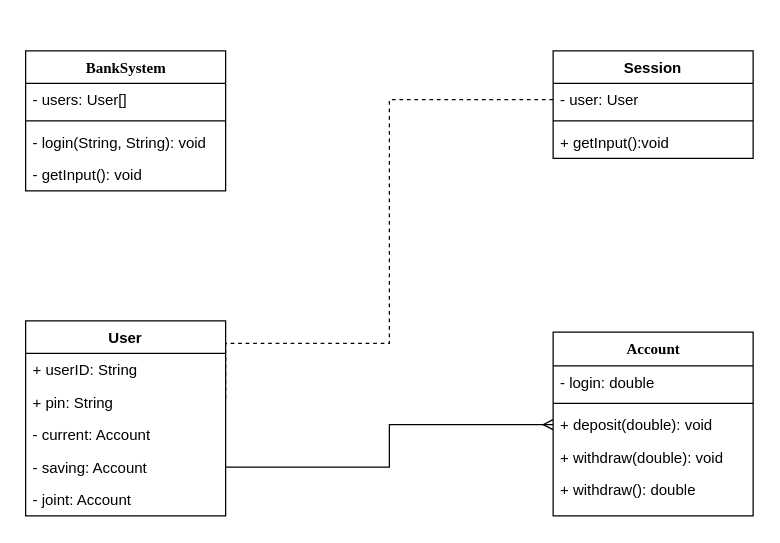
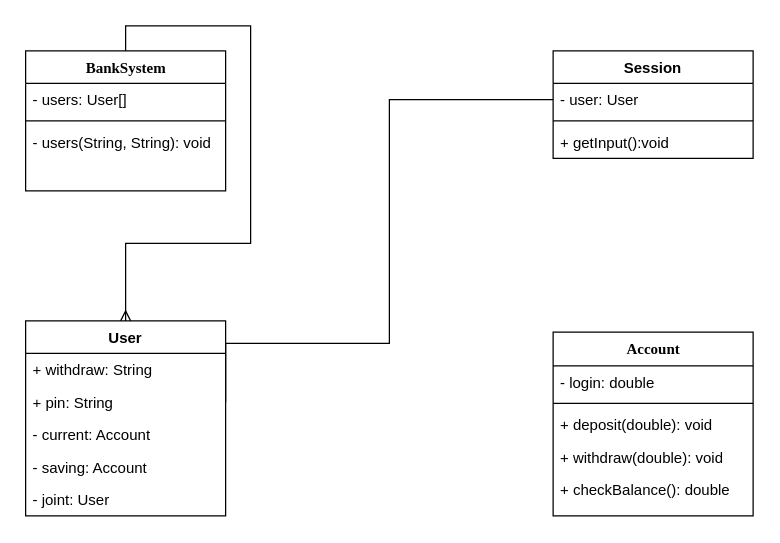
(135, 143) -> (139, 143)
none -> (251, 162)
(126, 174) -> none
(389, 224) -> (389, 224)
(92, 370) -> (98, 370)
(389, 446) -> none
(634, 490) -> (651, 490)
(92, 500) -> (79, 500)
